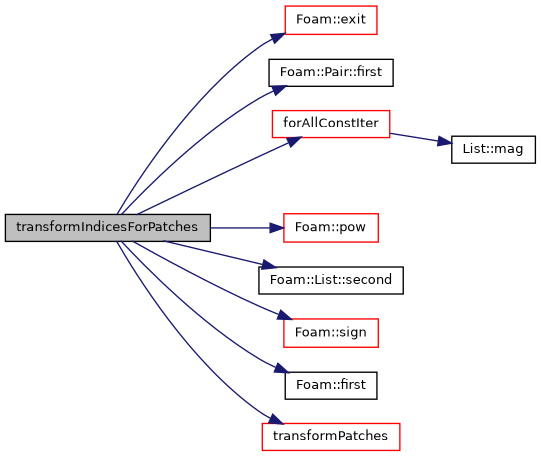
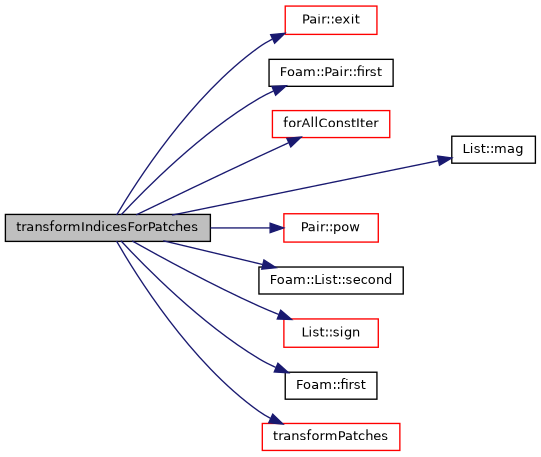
(331, 20) -> (331, 20)
(414, 137) -> (305, 188)
(331, 228) -> (331, 228)
(331, 333) -> (331, 333)
